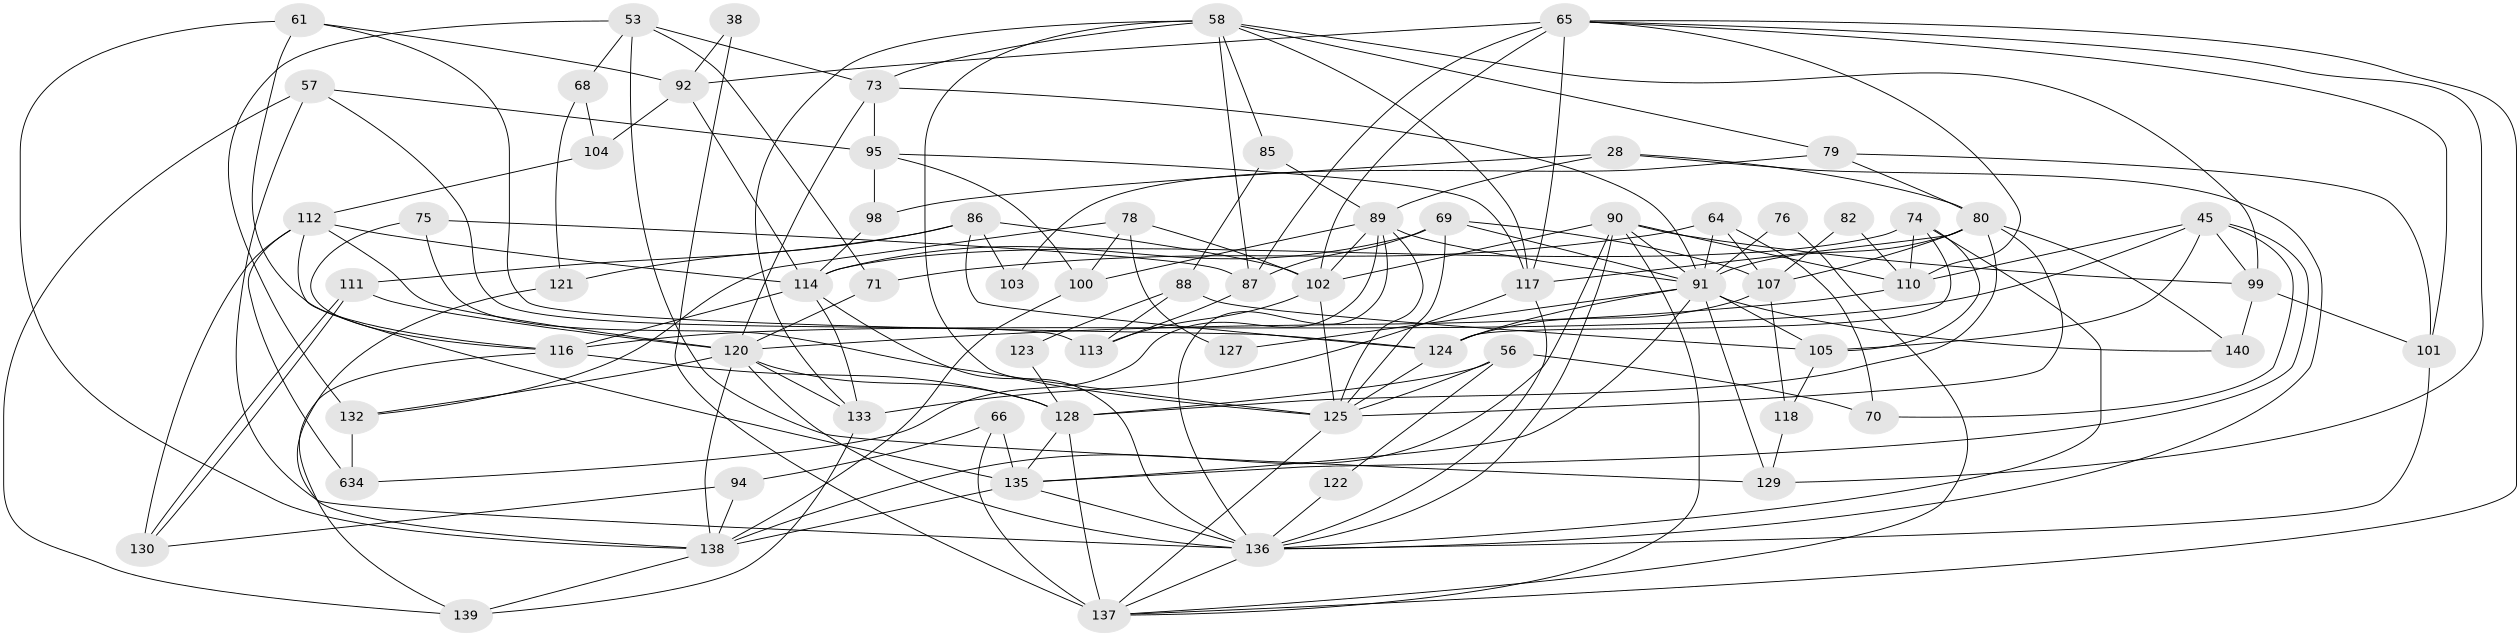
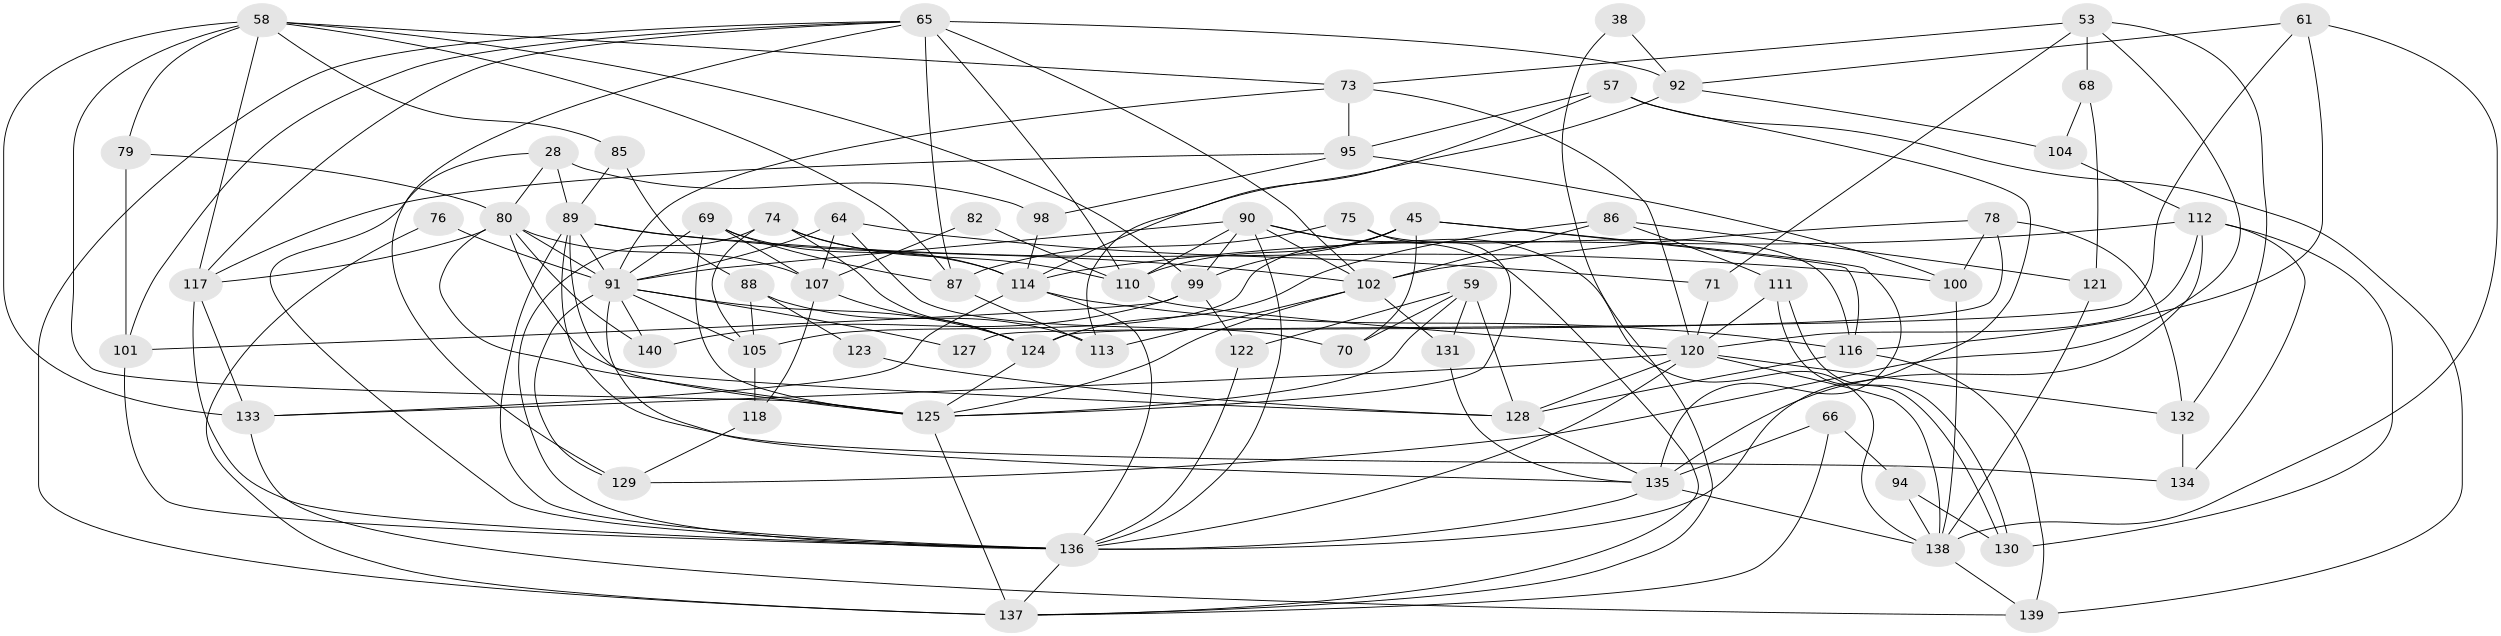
(1012, 285) -> none
none -> (1219, 318)
none -> (1448, 351)
(1509, 351) -> (1472, 285)
(352, 484) -> (2183, 484)
(1082, 517) -> none
